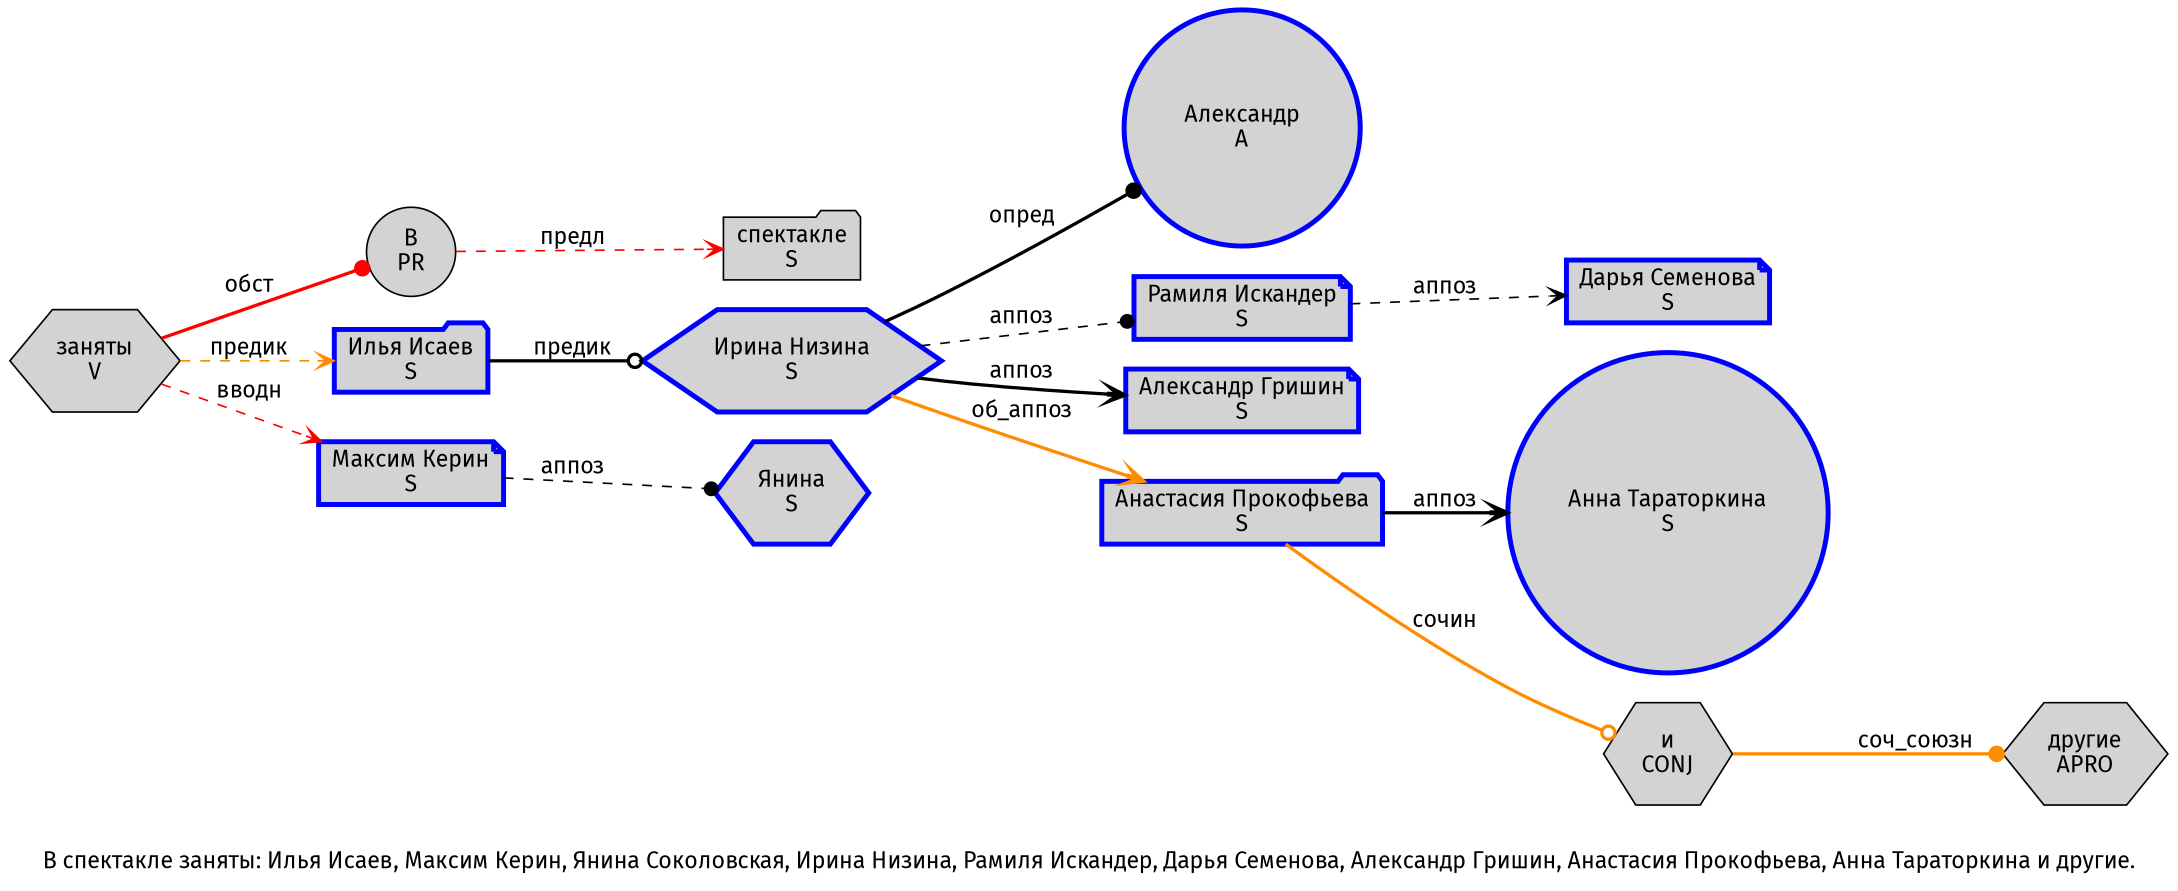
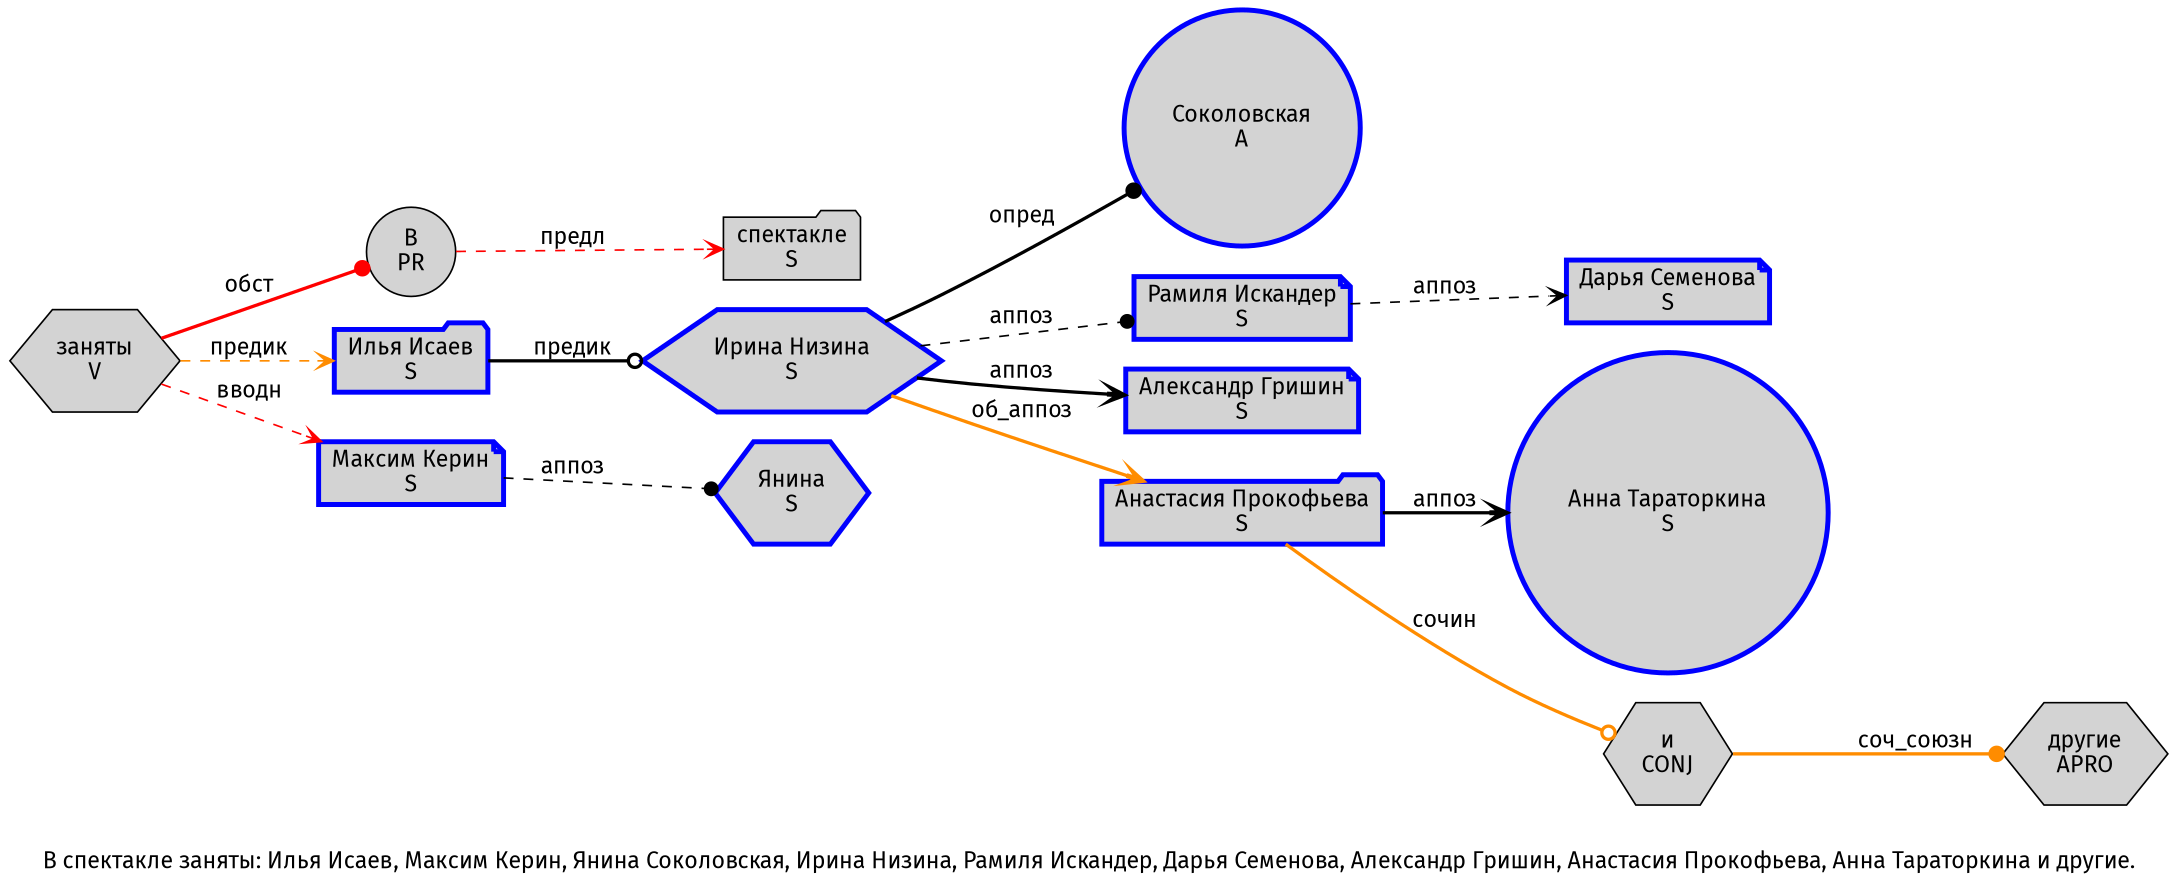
(1242, 128) -> (1242, 128)
